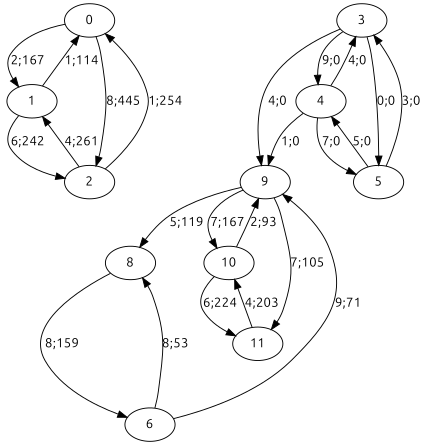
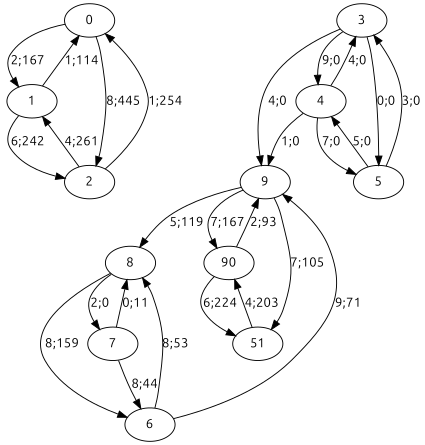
(229, 263) -> (229, 263)
none -> (113, 344)
(258, 344) -> (258, 344)
